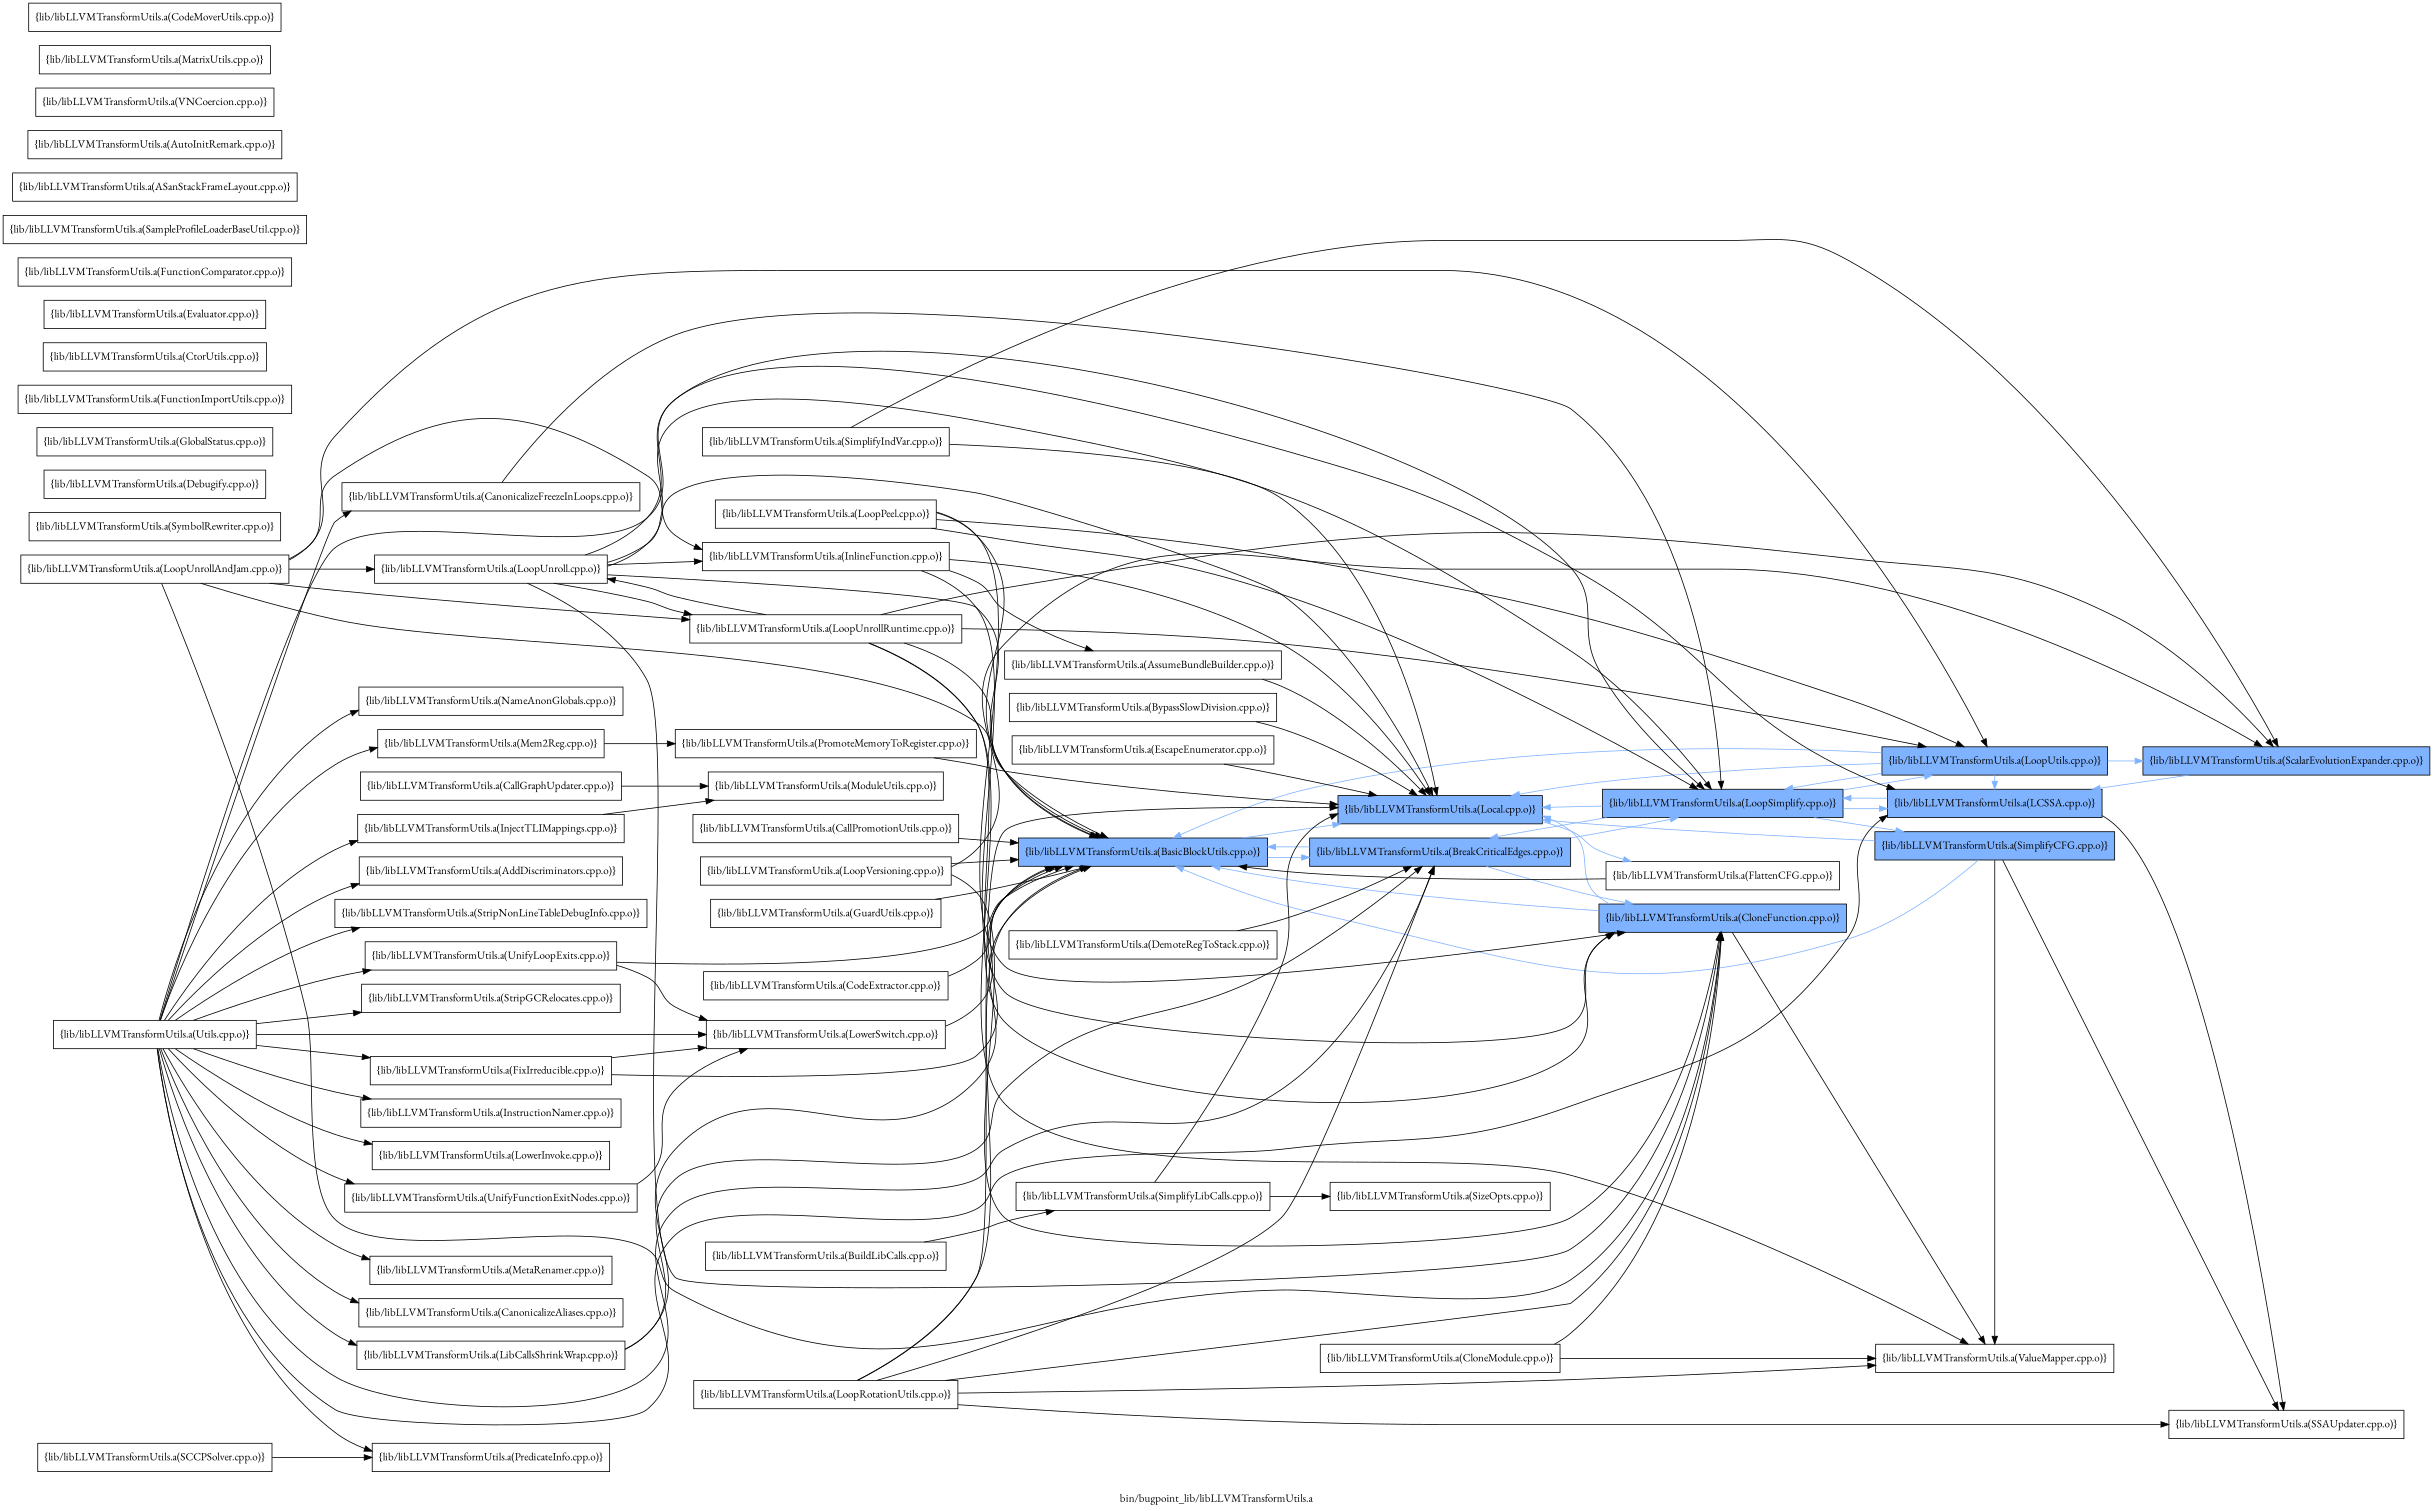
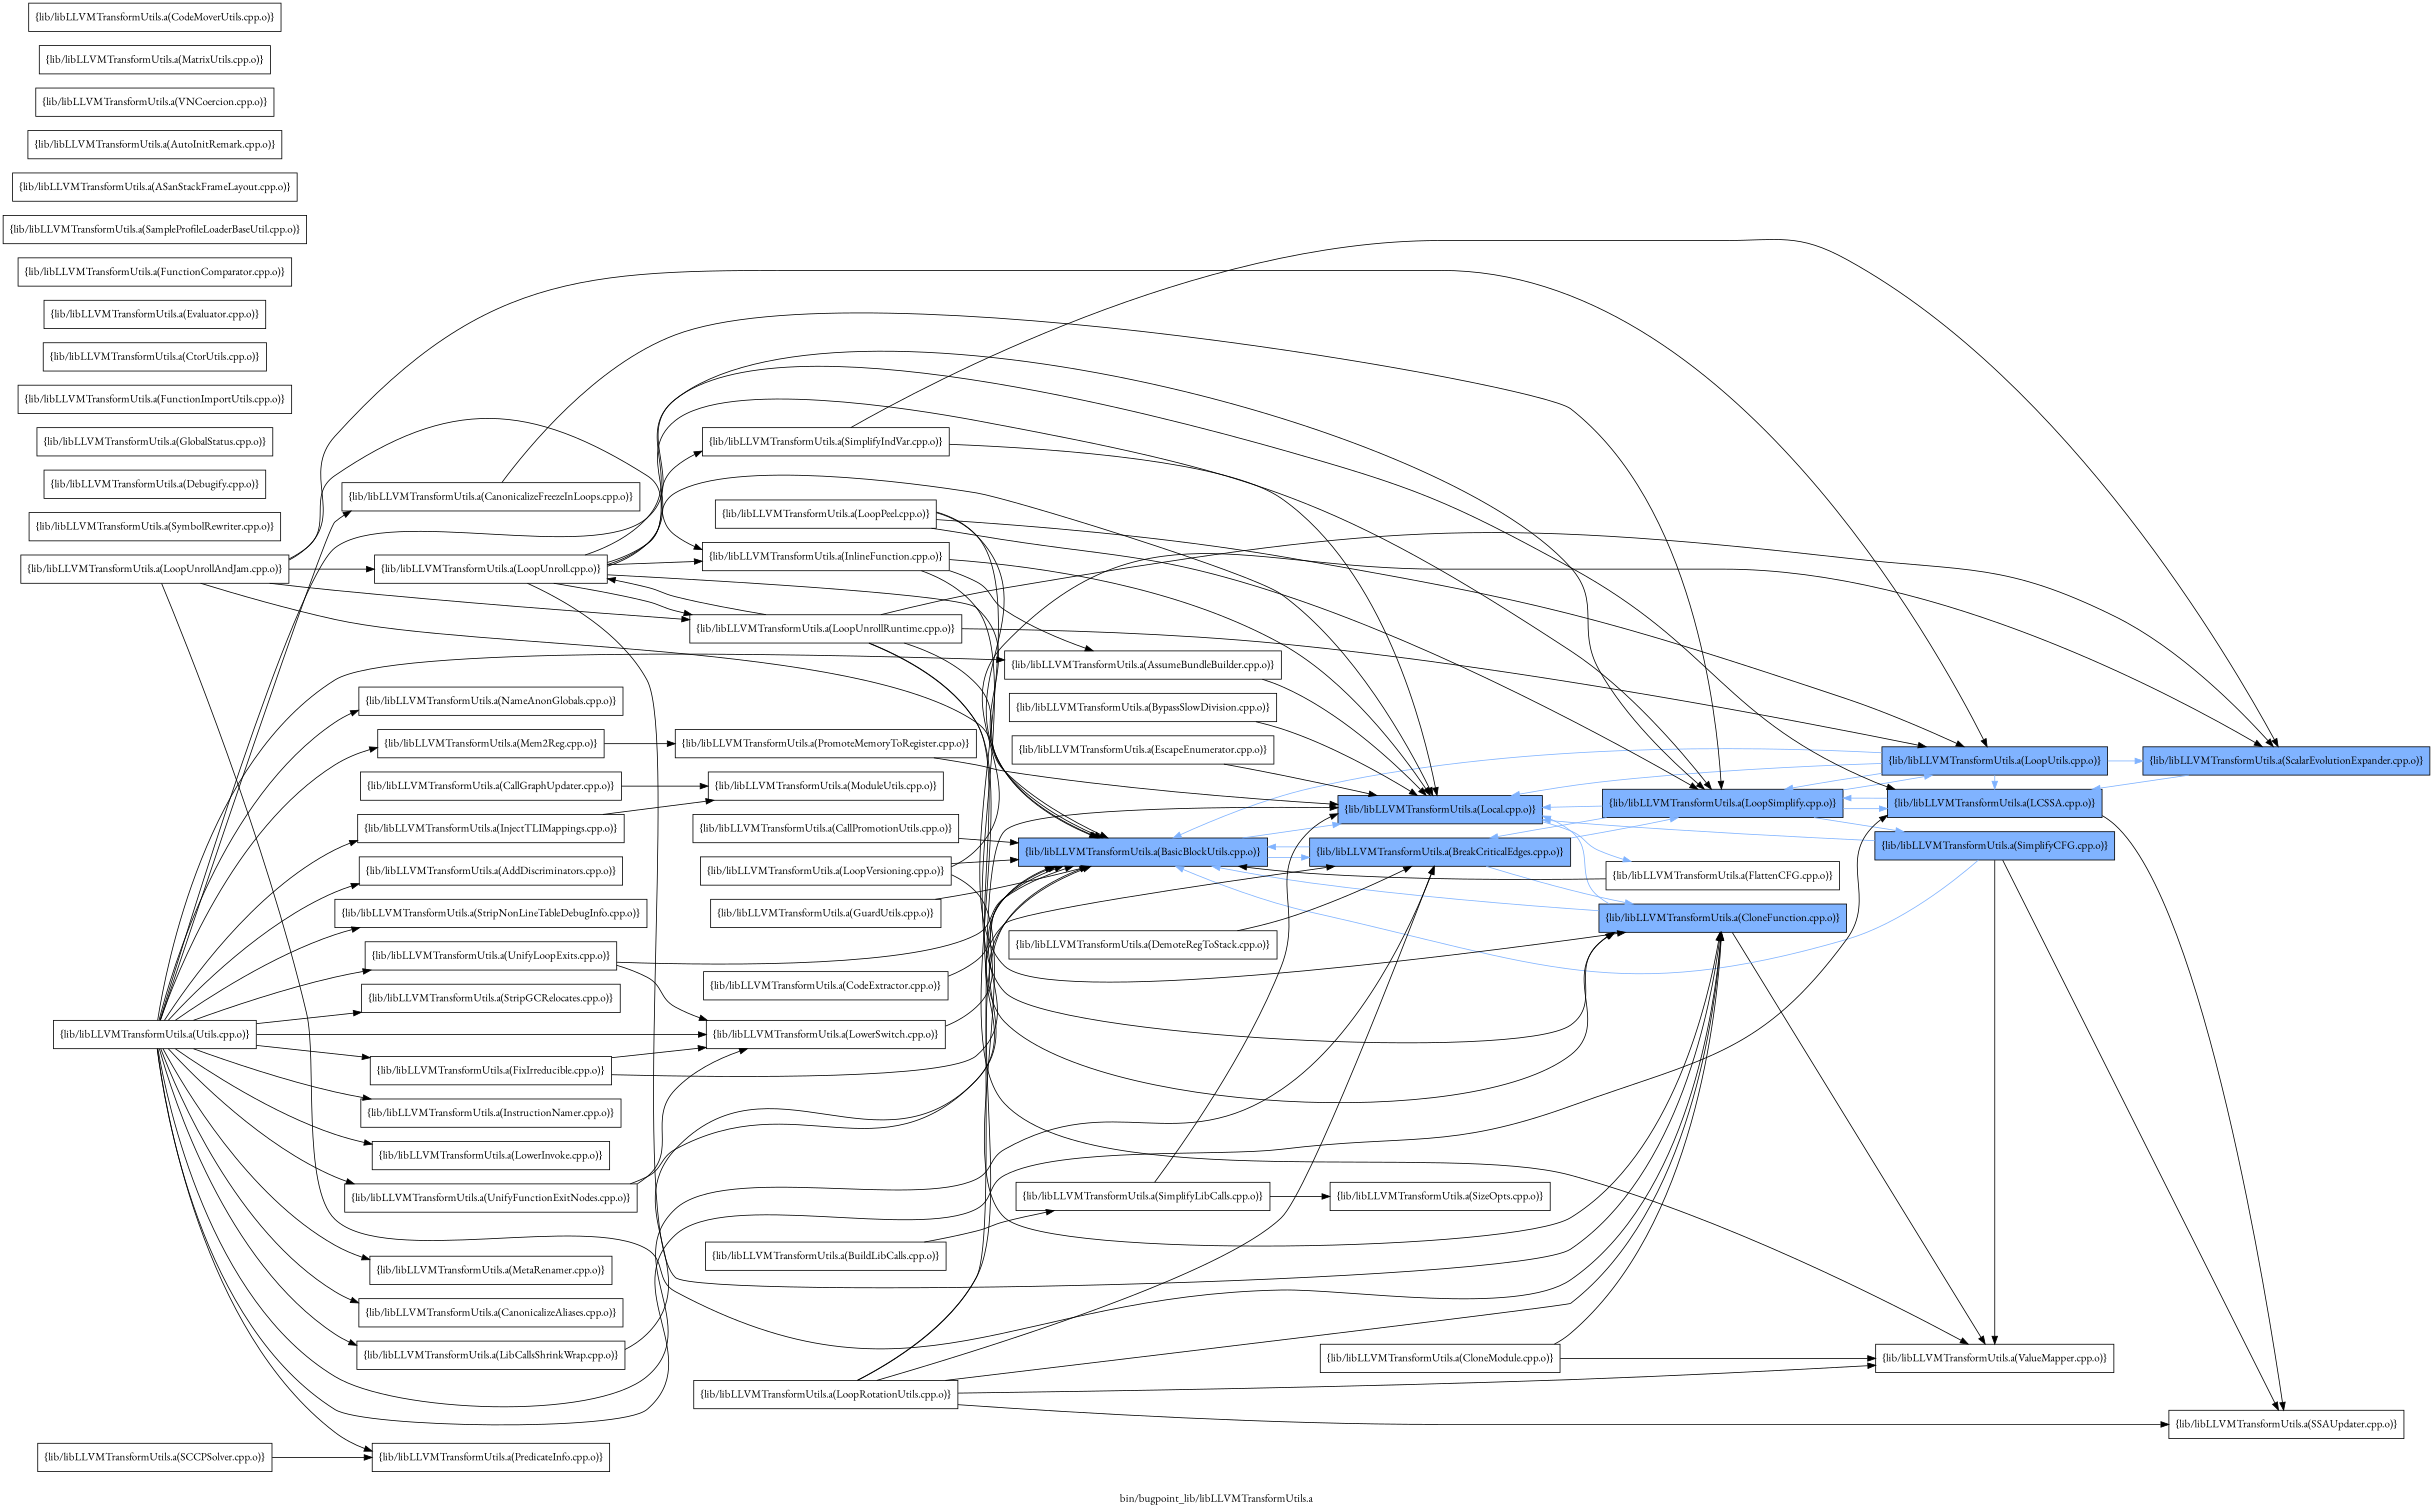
none -> (661, 516)
none -> (468, 659)
(971, 1152) -> (1026, 917)
